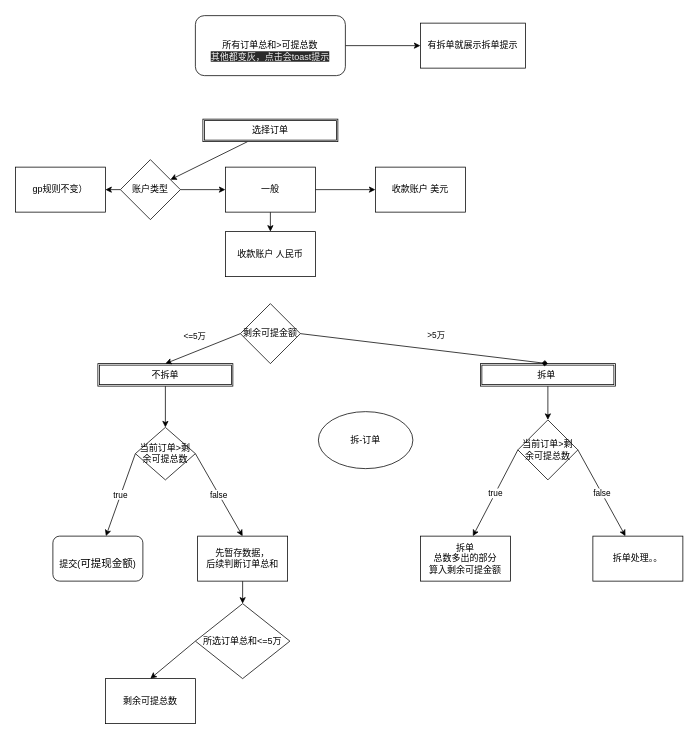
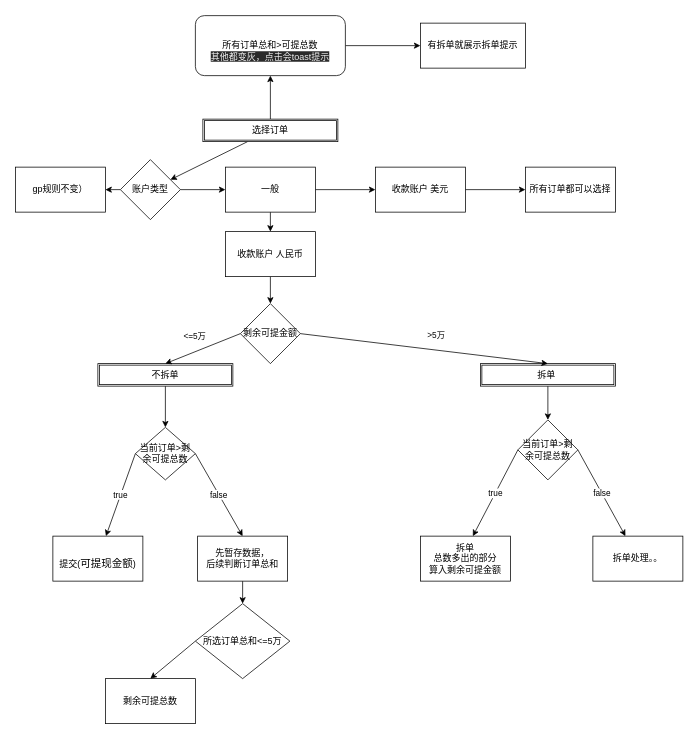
none -> (270, 100)
none -> (492, 189)
none -> (570, 189)
none -> (270, 287)
(541, 363) -> (541, 363)
(366, 440) -> none
(98, 558) -> (98, 558)
